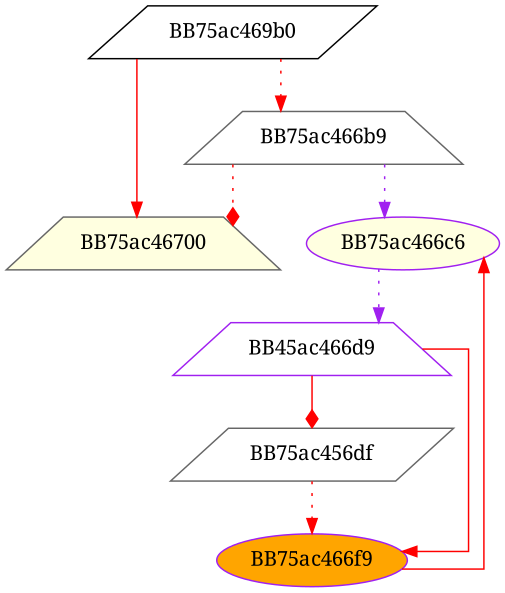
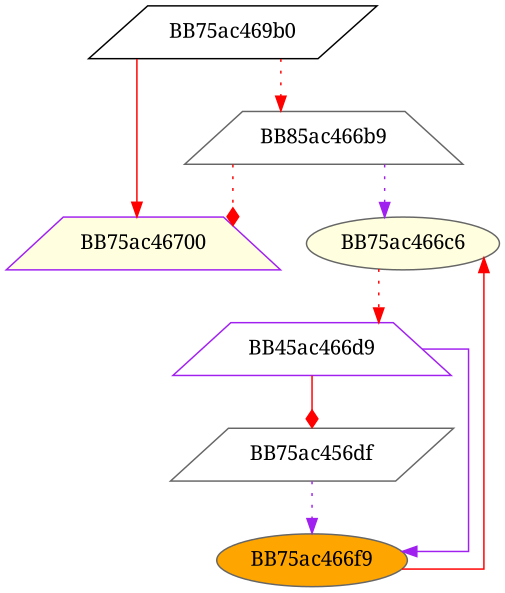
(324, 138) -> (324, 138)
(143, 243) -> (143, 243)
(403, 243) -> (403, 243)
(379, 289) -> (379, 289)
(469, 453) -> (469, 453)
(312, 500) -> (312, 500)
(312, 560) -> (312, 560)
